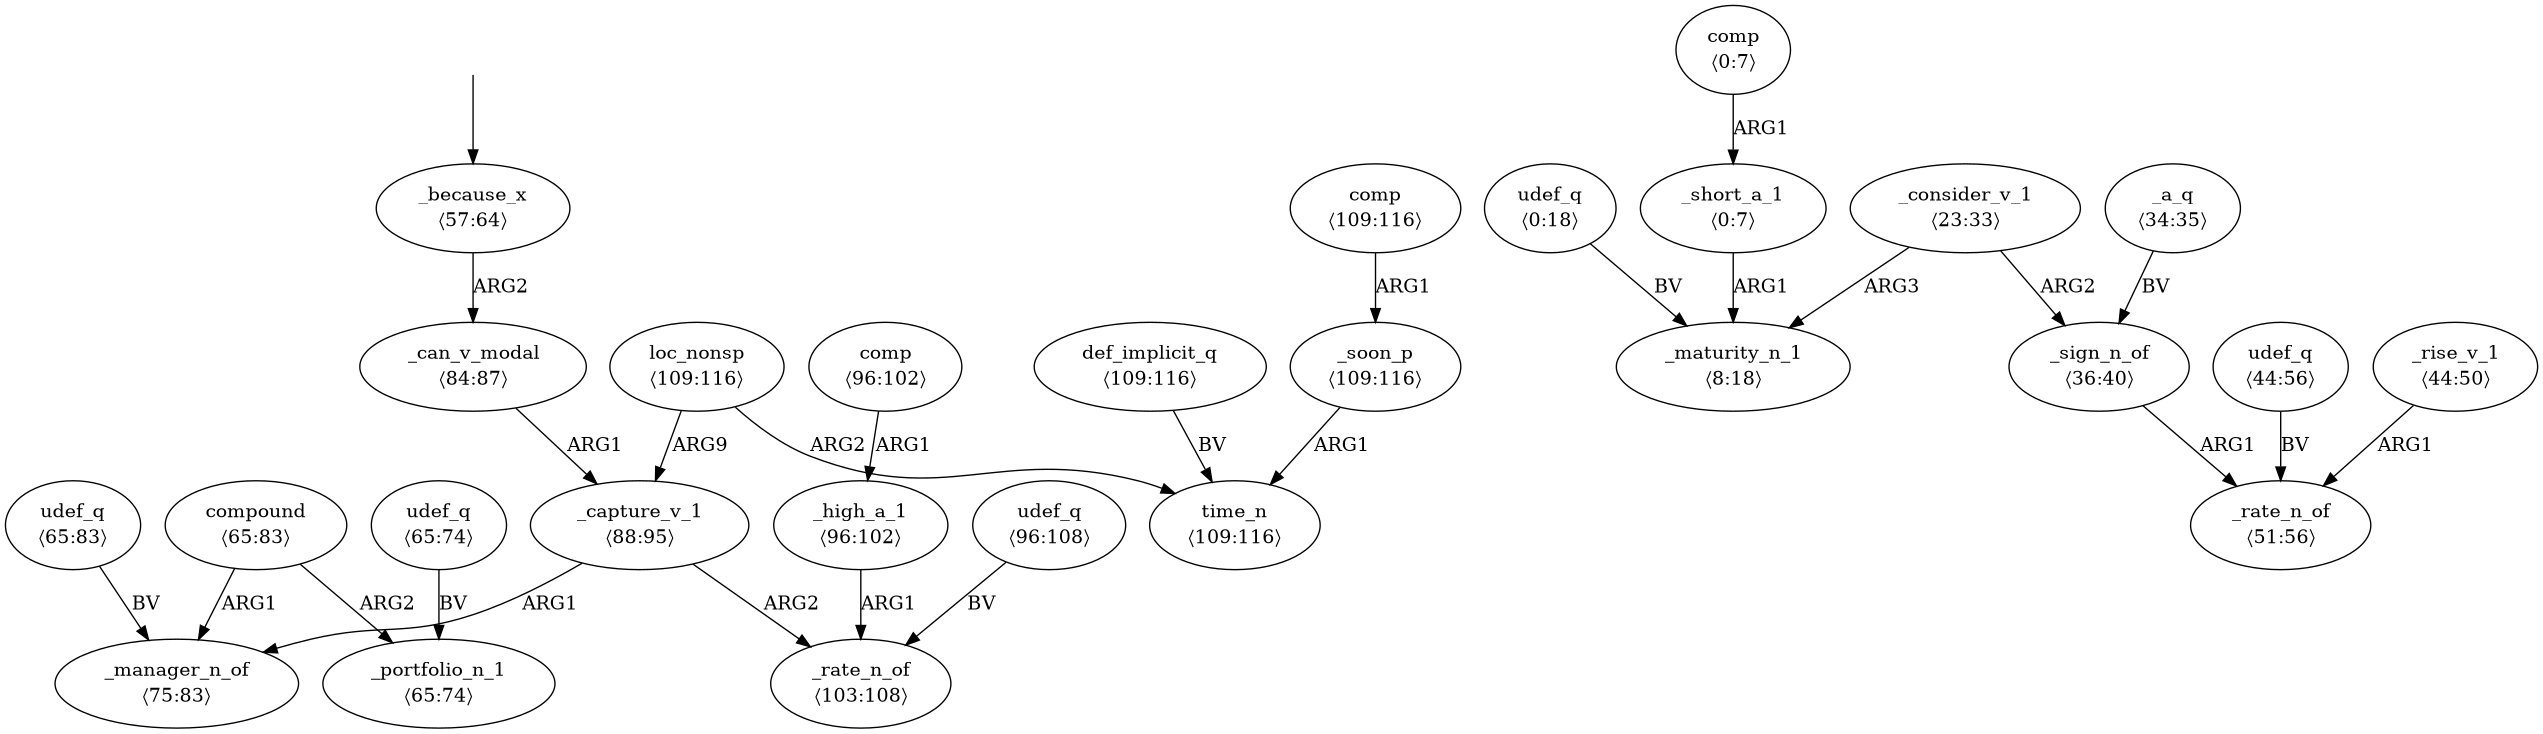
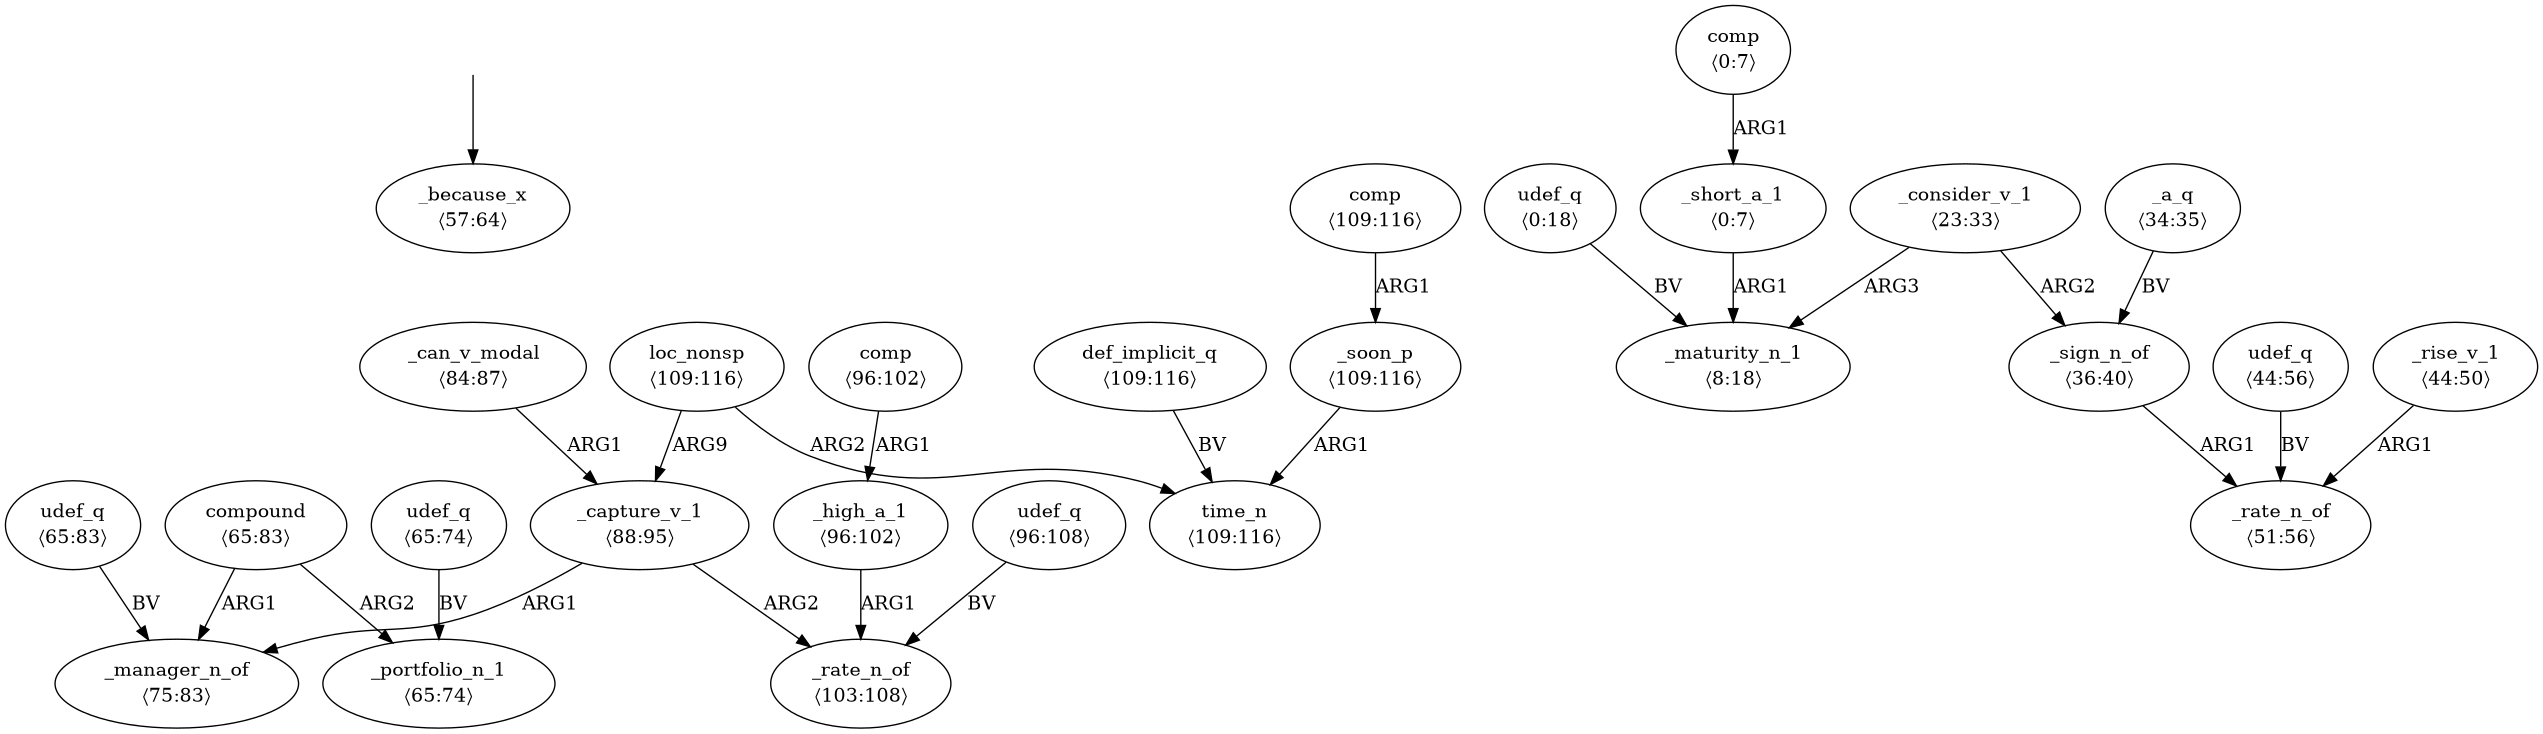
(473, 281) -> none
